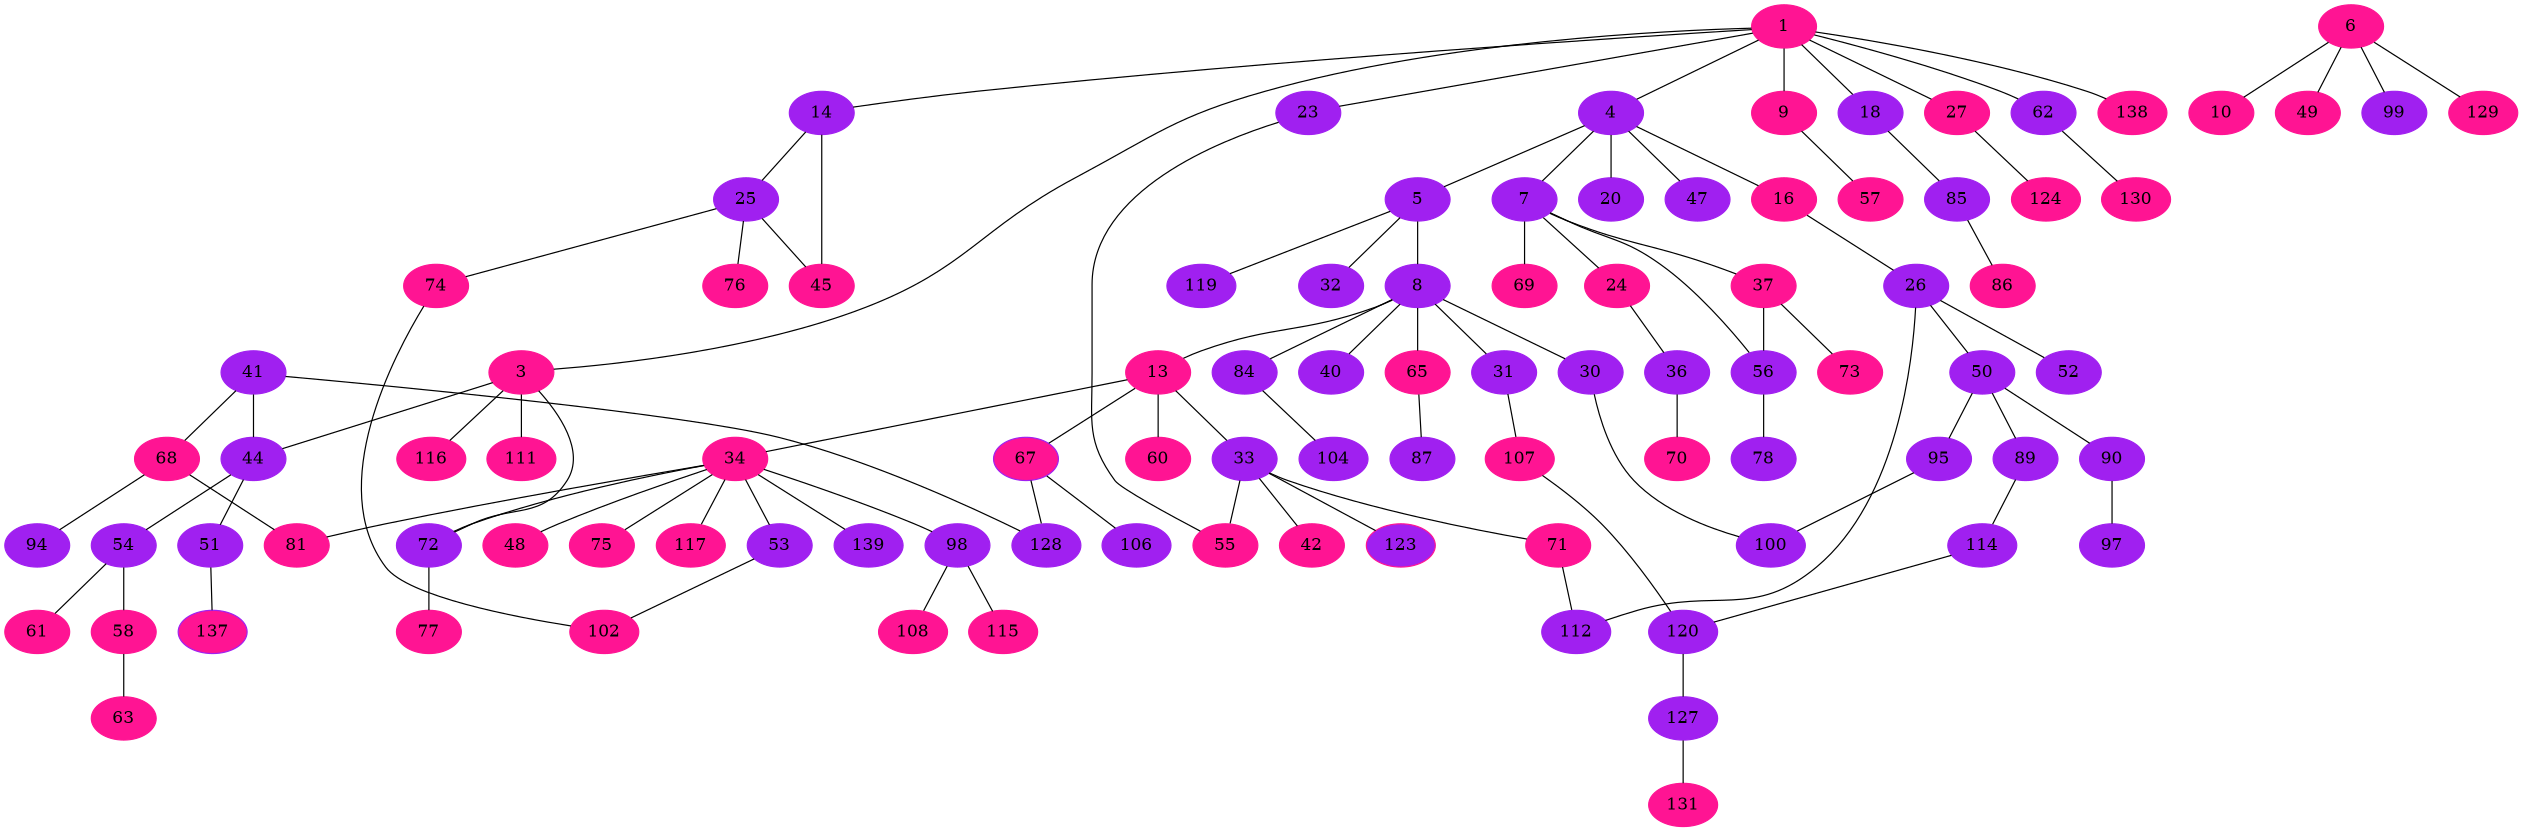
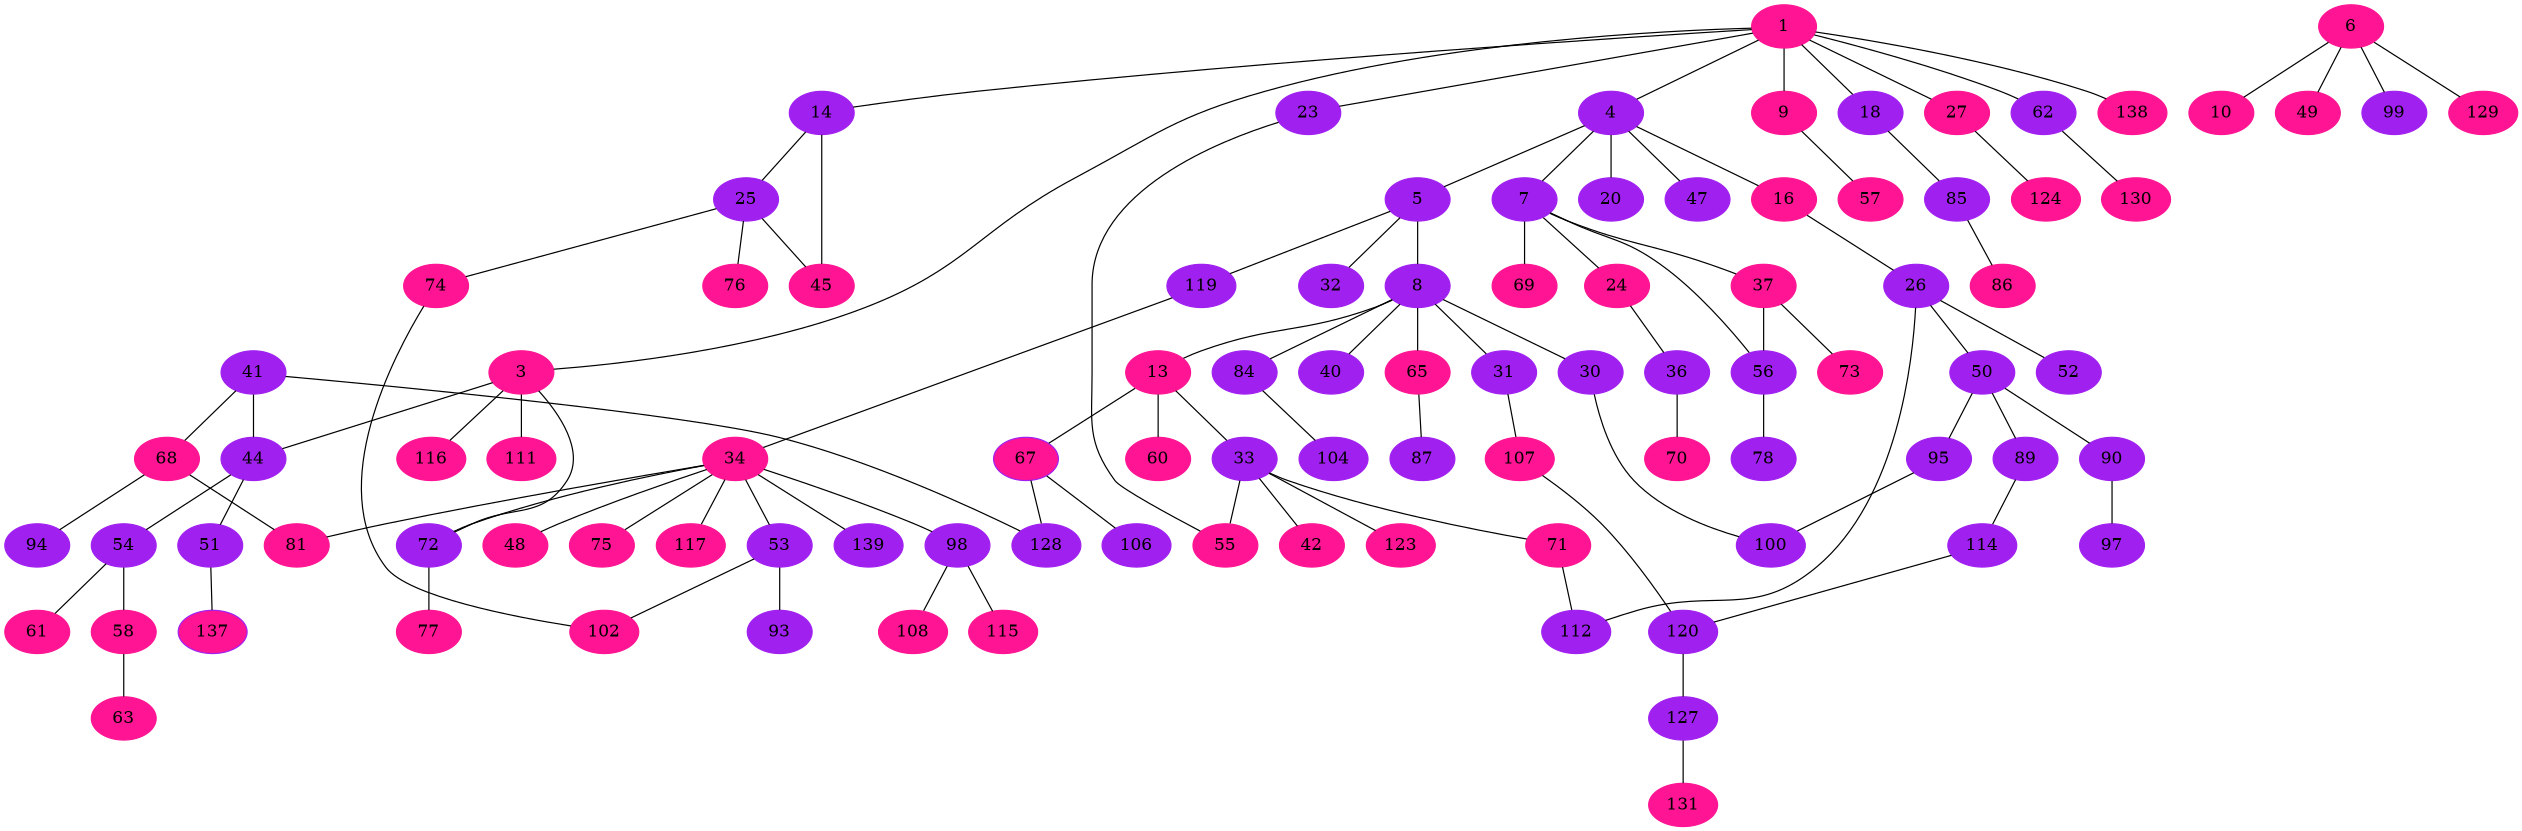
(947, 416) -> (968, 373)
(1401, 545) -> (1401, 545)
none -> (780, 632)
